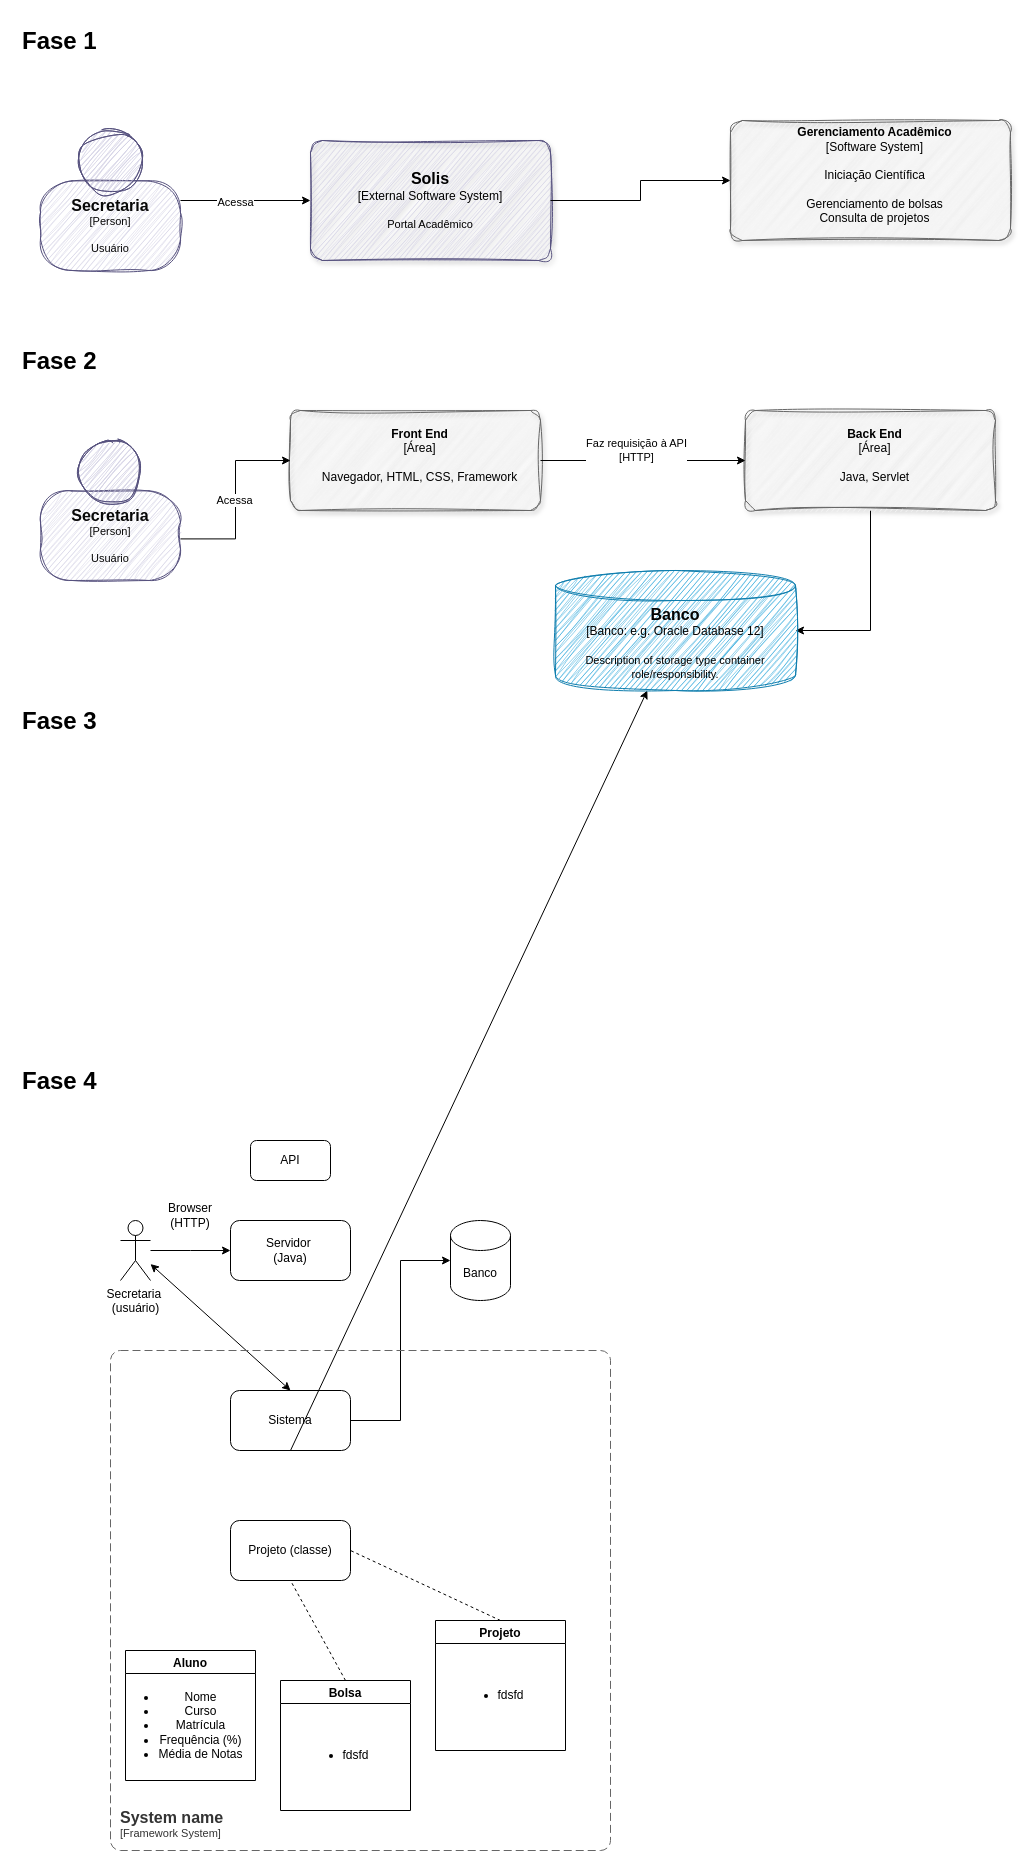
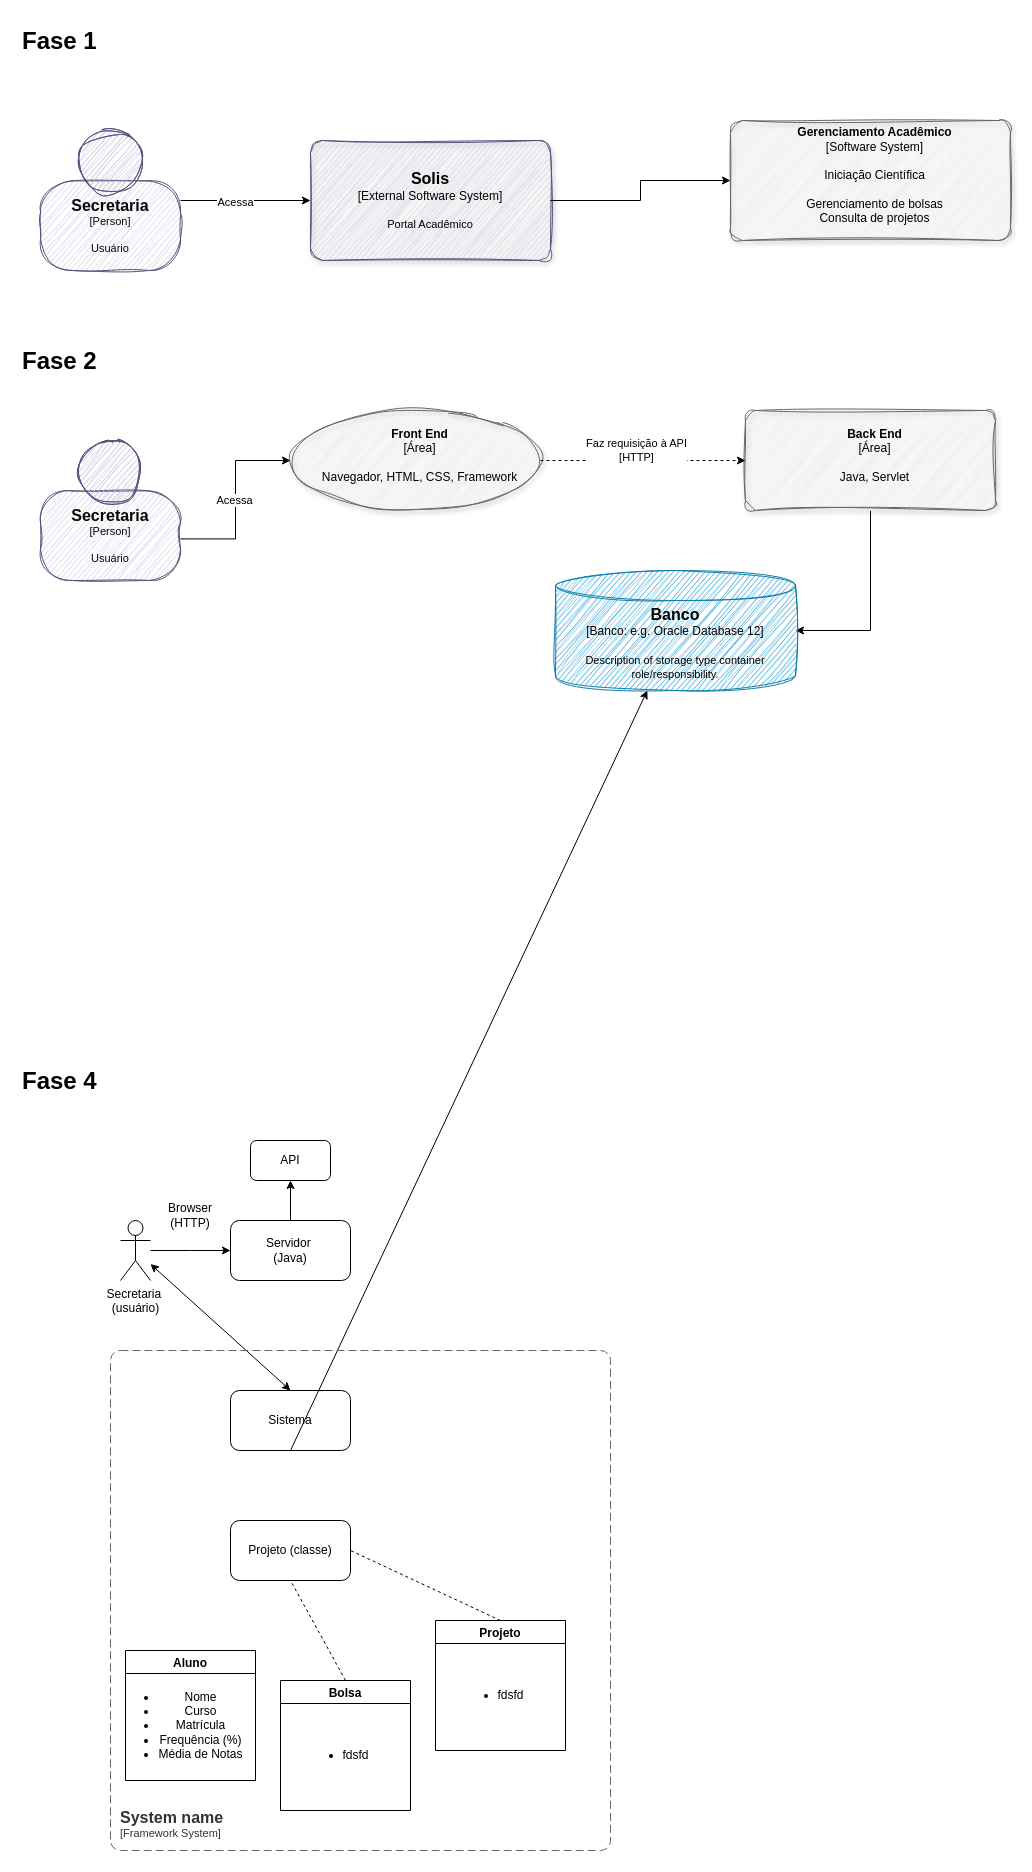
(416, 461) -> (416, 461)
(712, 461) -> (712, 461)
(76, 721) -> none
none -> (291, 1204)
(481, 1261) -> none
(401, 1345) -> none
